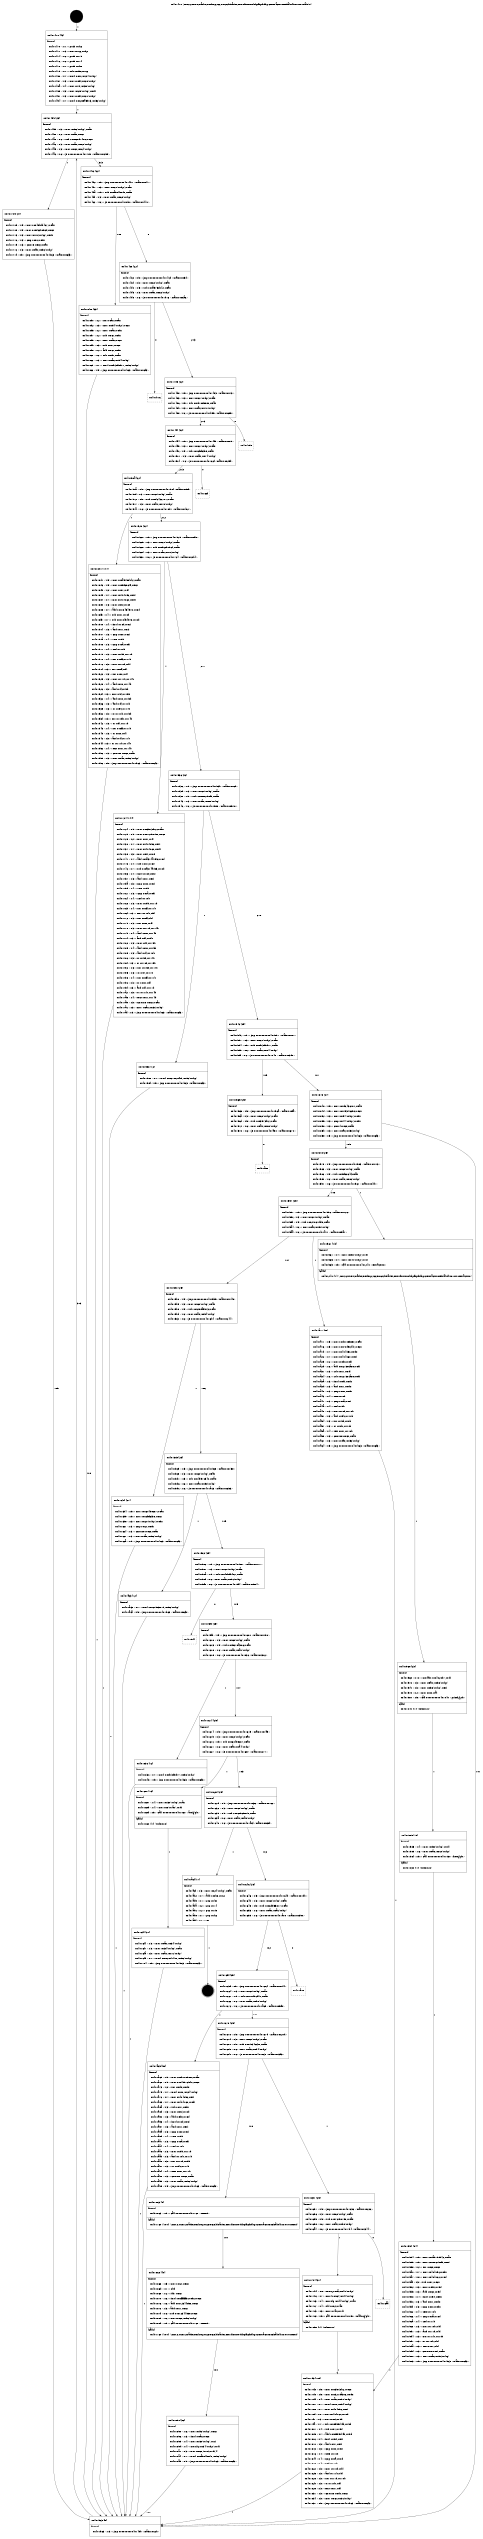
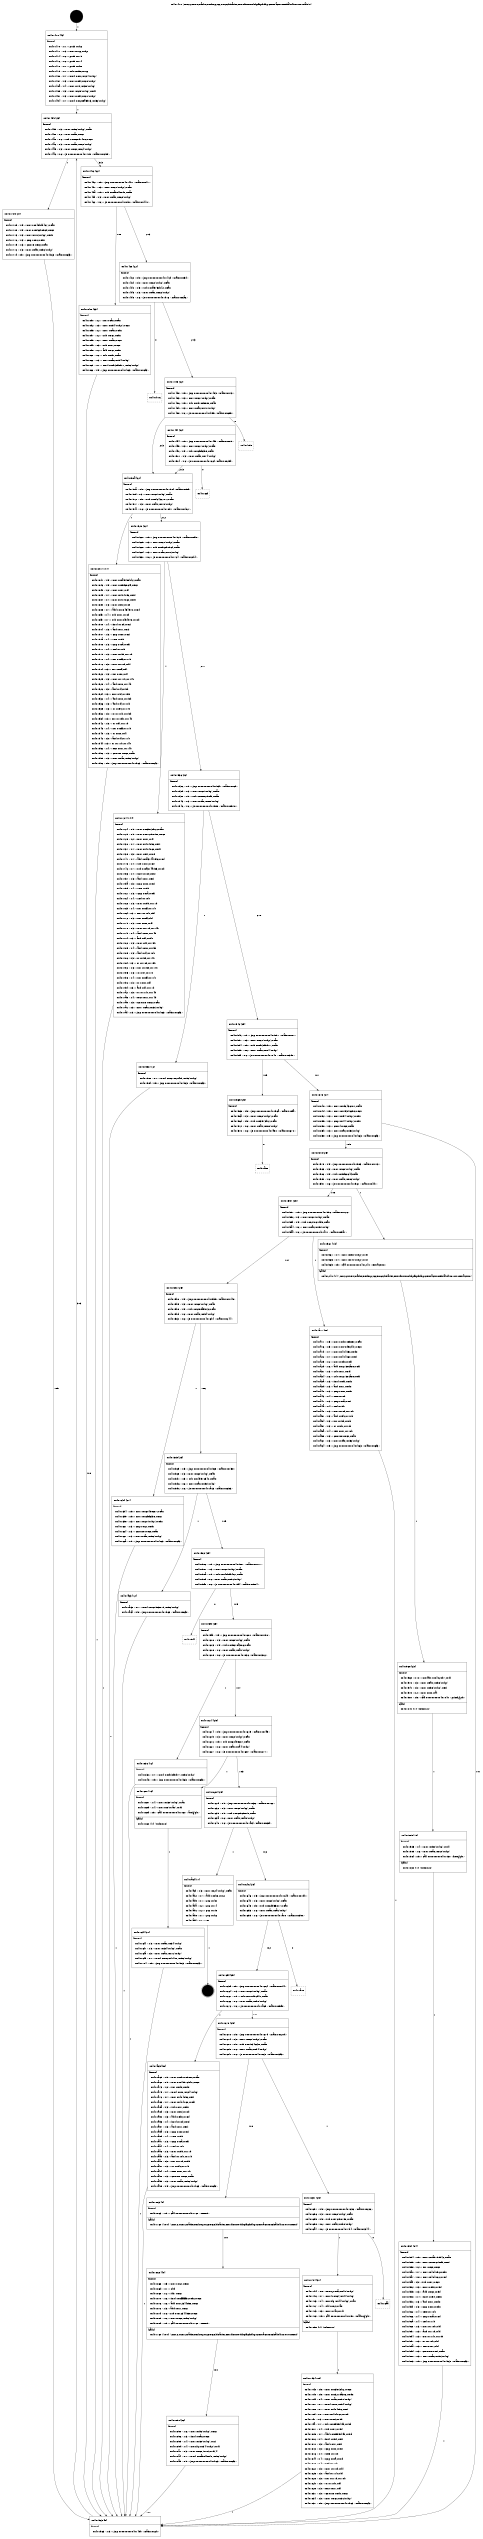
(148, 234) -> (148, 234)
(200, 421) -> (153, 443)
(387, 2373) -> (359, 2519)
